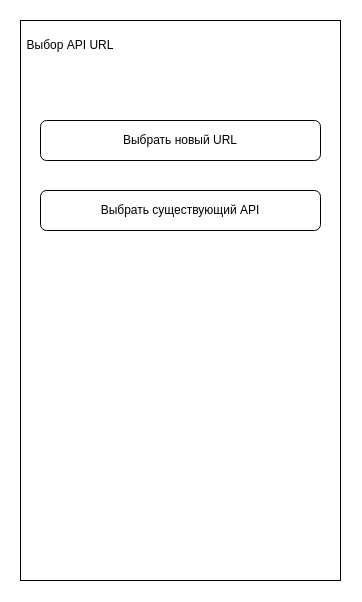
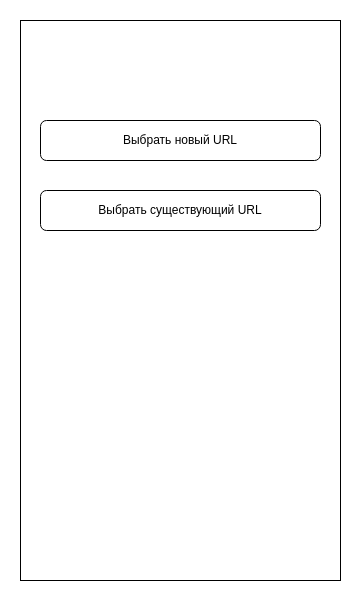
(71, 46) -> none
(181, 211) -> (181, 211)
